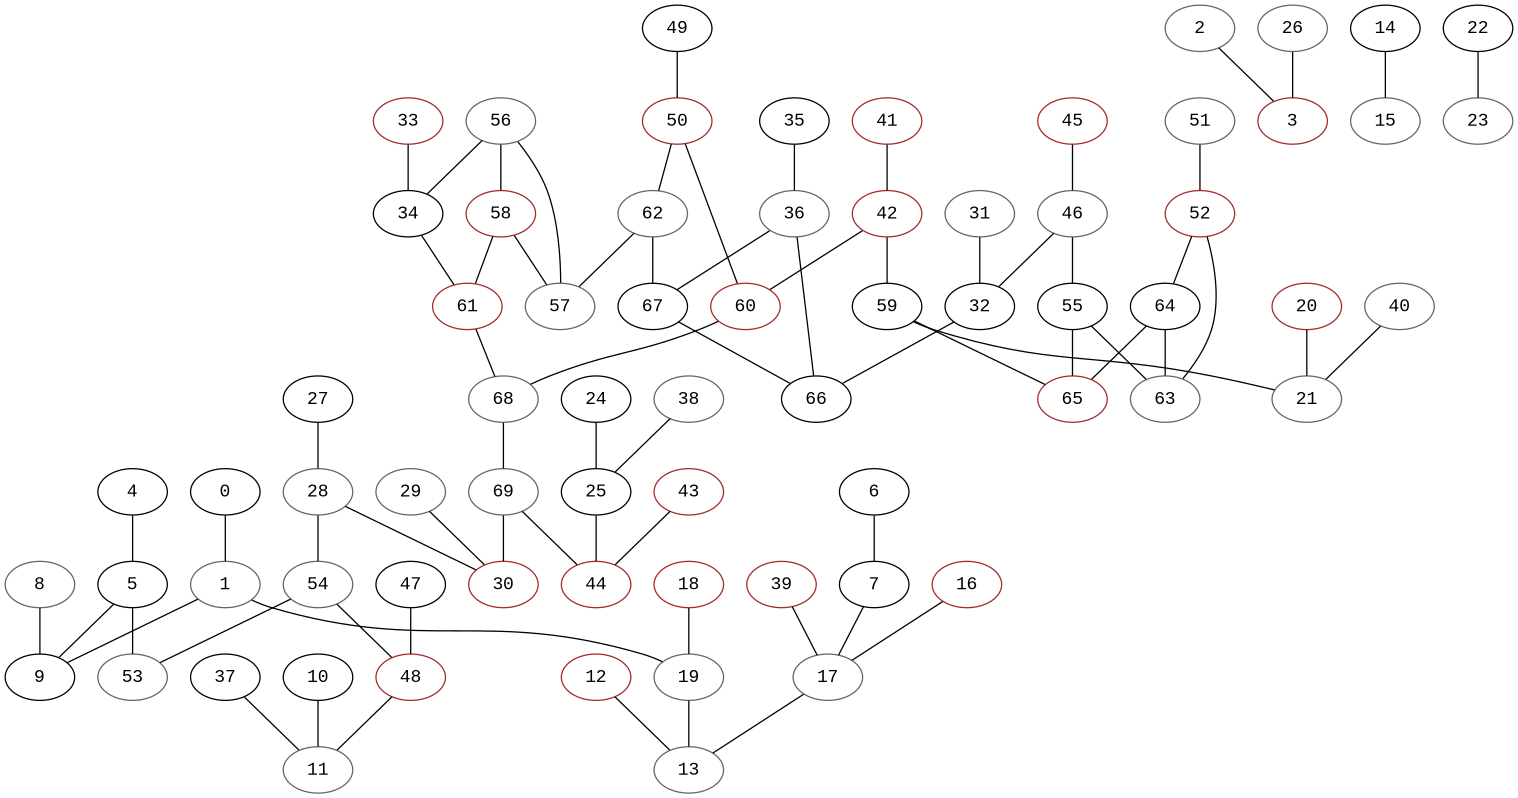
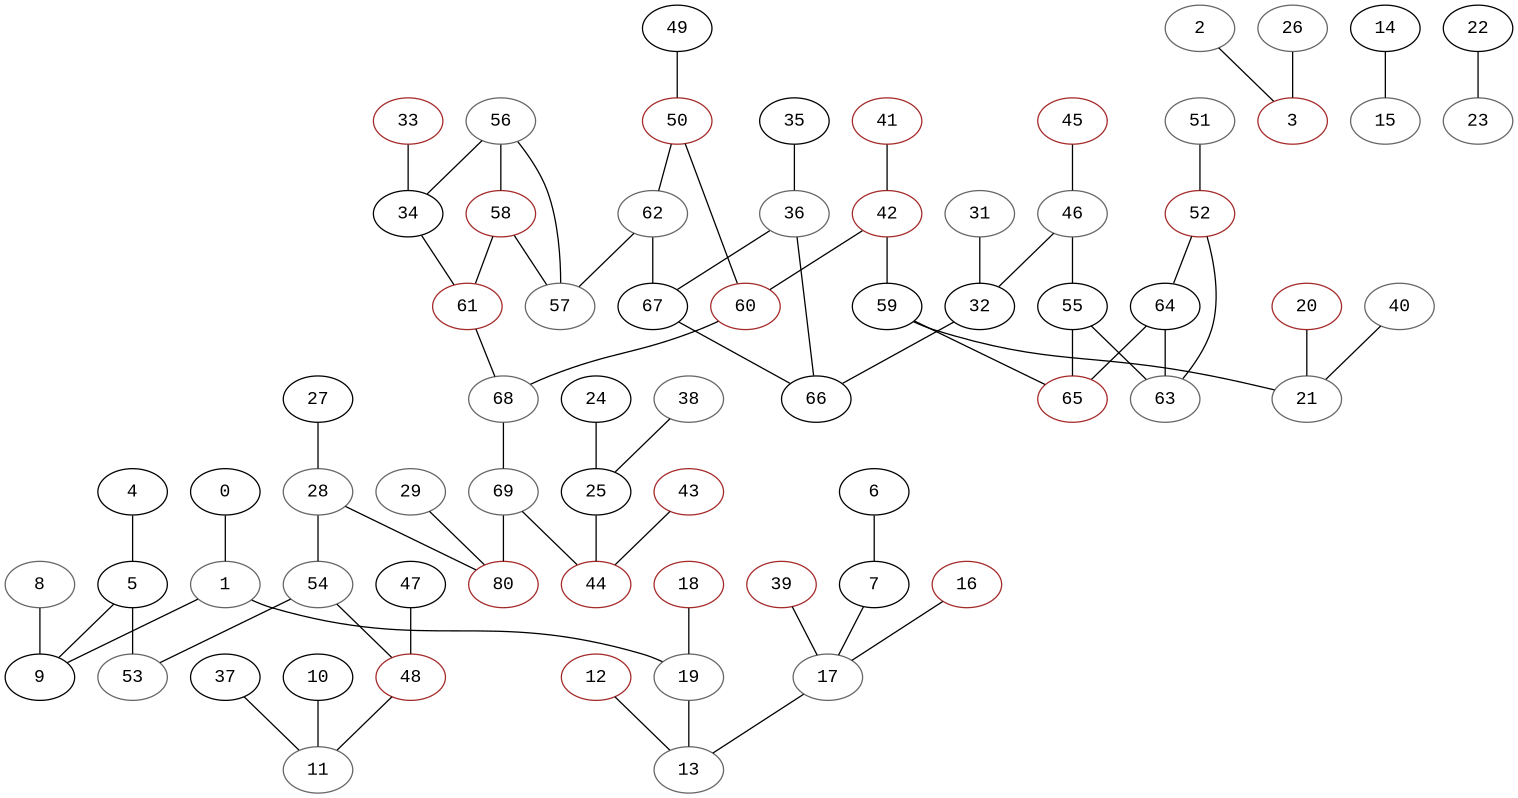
(503, 585) -> (503, 585)
